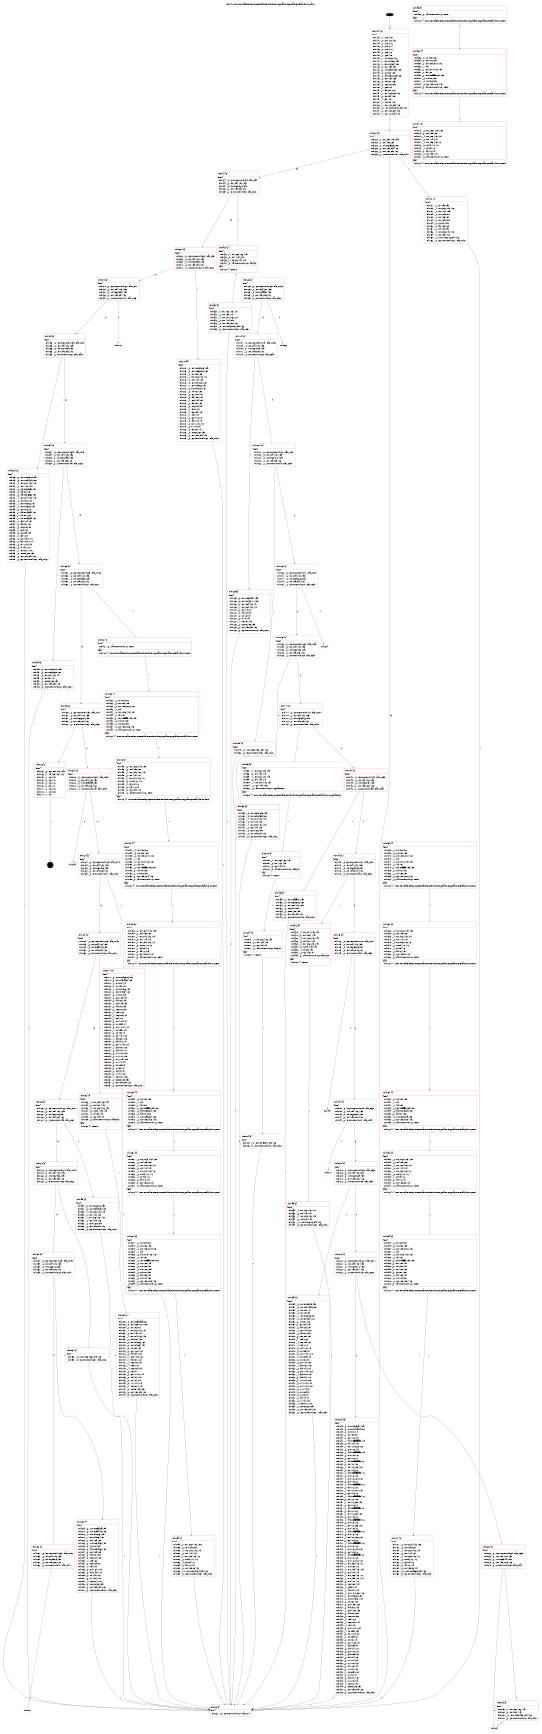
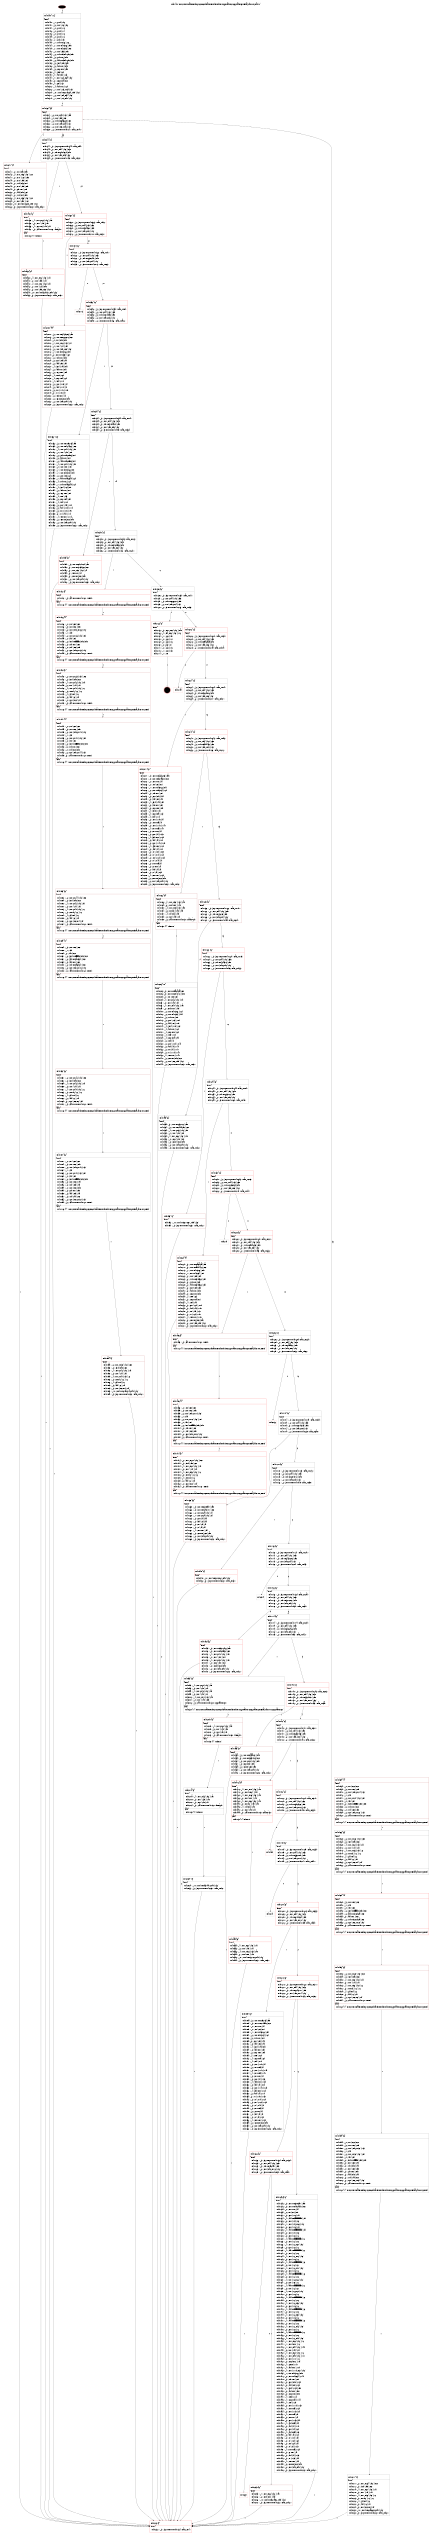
none -> (251, 1242)
(501, 1723) -> (229, 2521)
